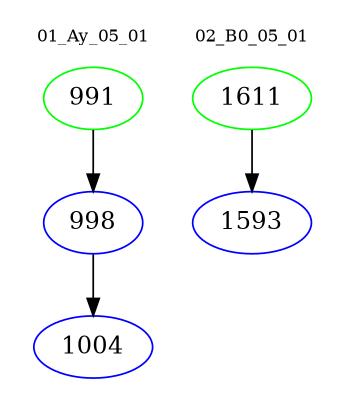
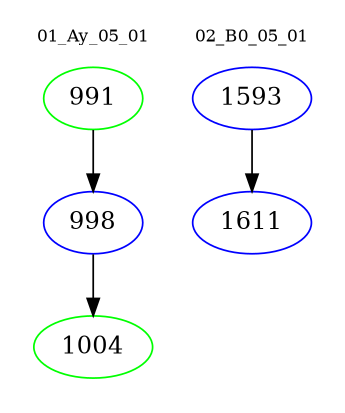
(252, 98) -> (252, 223)
(252, 152) -> (252, 152)
(93, 347) -> (93, 347)
